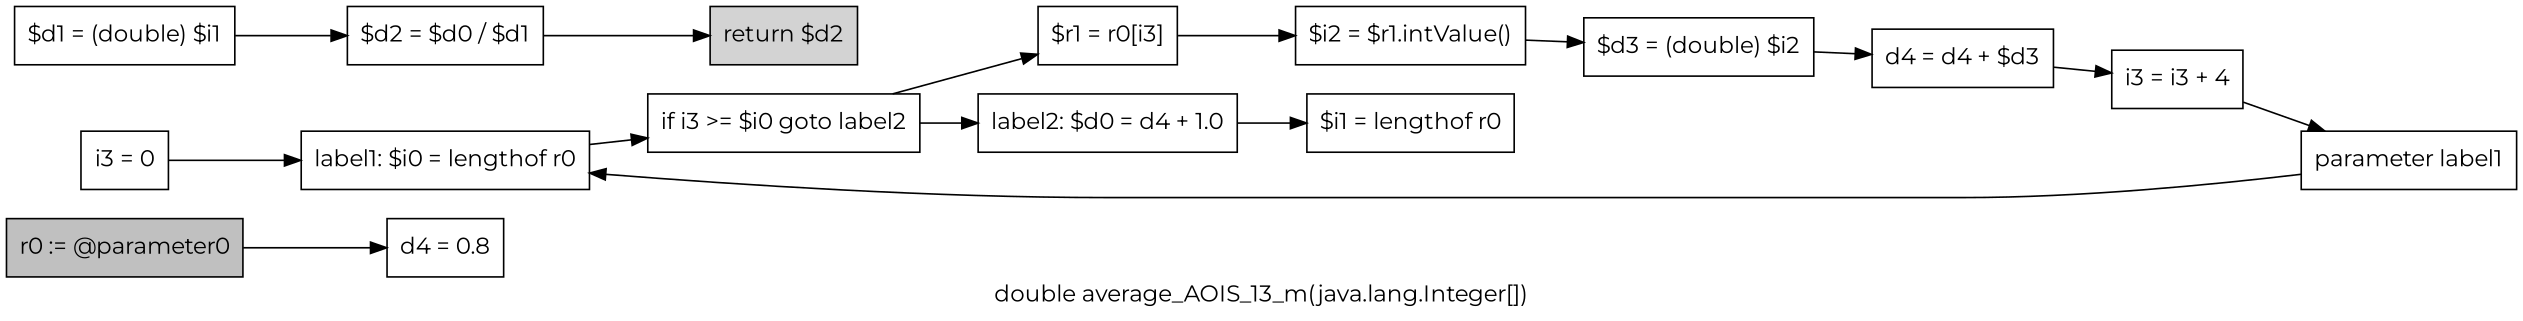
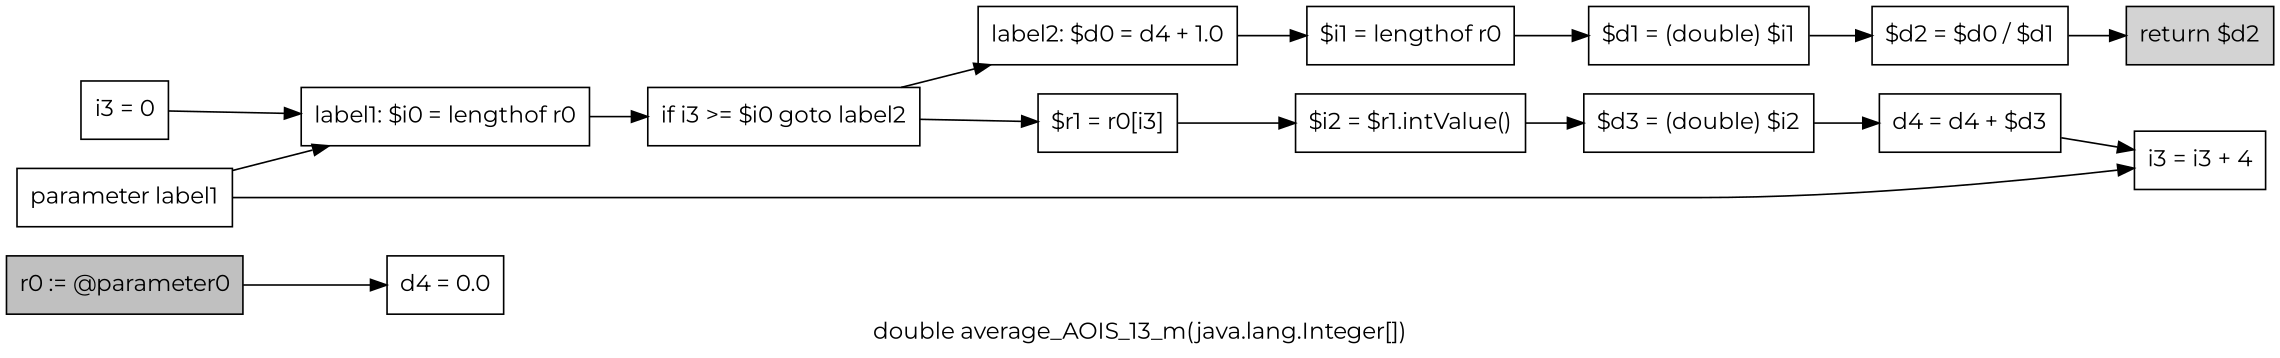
none -> (1543, 36)
(2276, 114) -> (1176, 198)
(445, 248) -> (445, 285)
